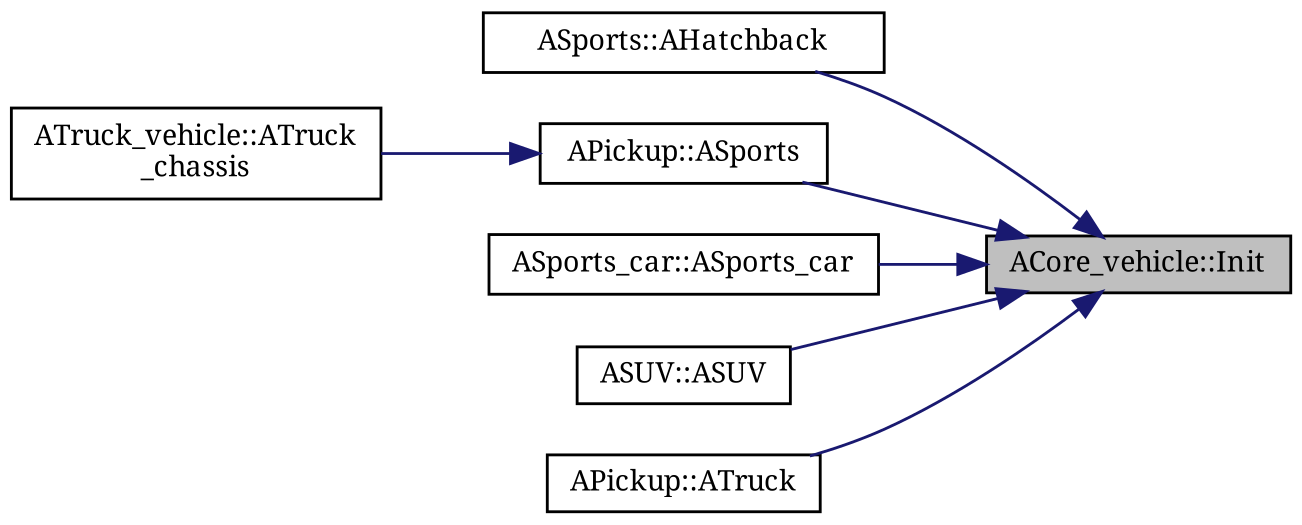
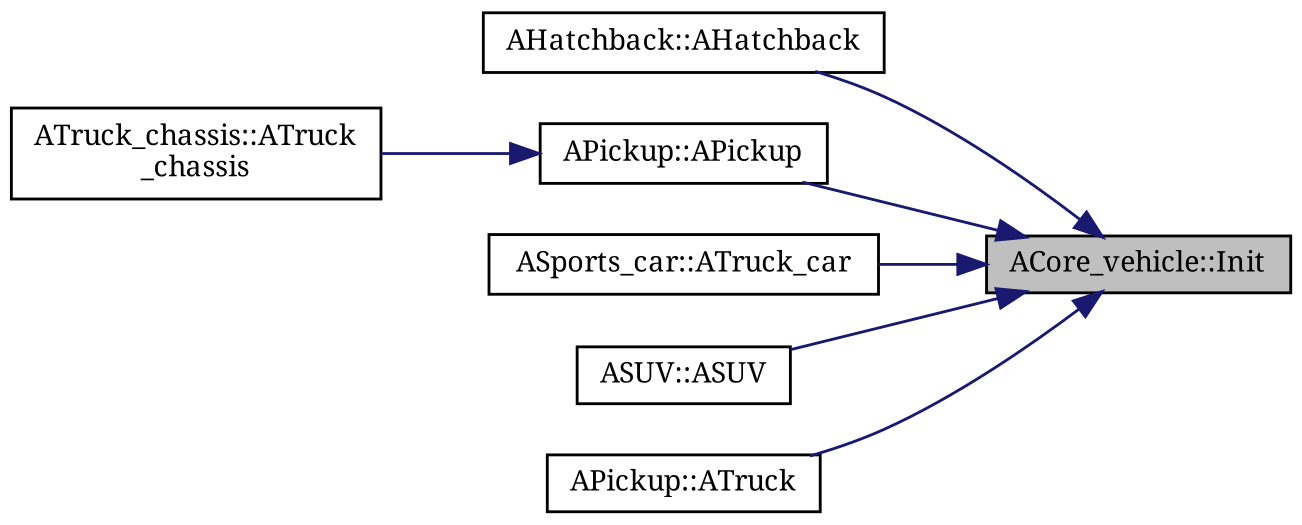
(684, 43) -> (684, 43)
(196, 154) -> (196, 154)
(684, 154) -> (684, 154)
(684, 264) -> (684, 264)
